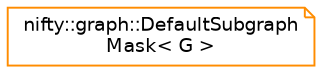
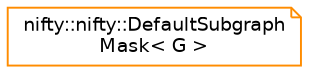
(161, 37) -> (154, 37)
